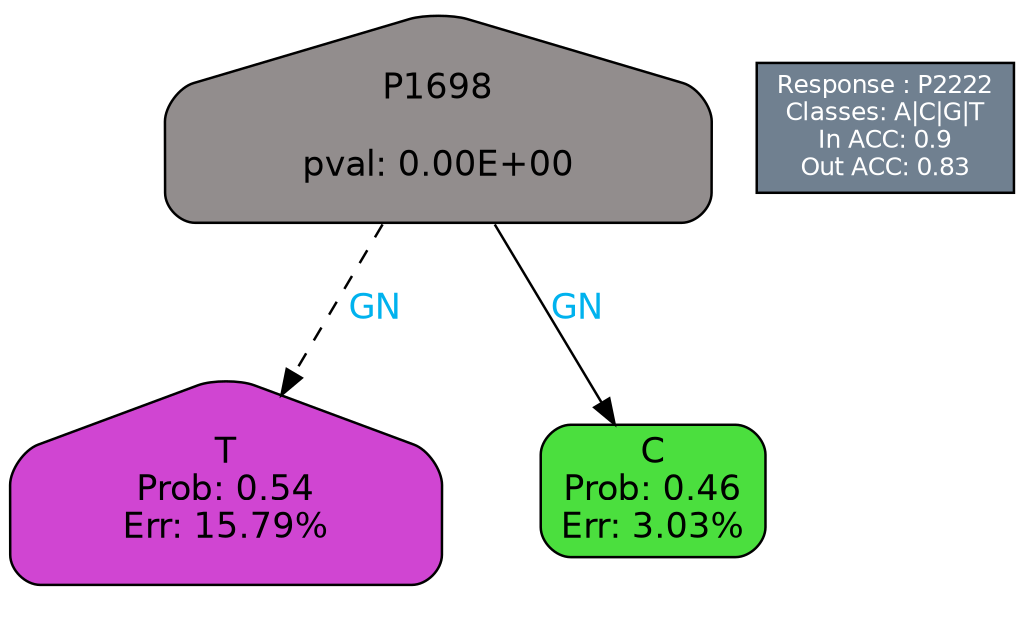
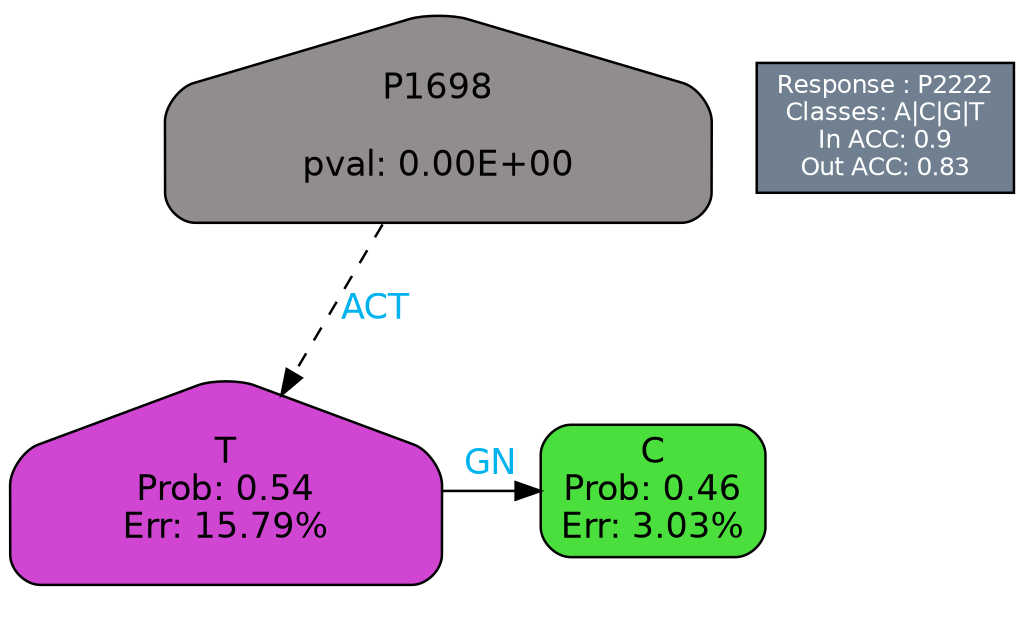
(376, 309) -> (376, 309)
(548, 313) -> (479, 491)
